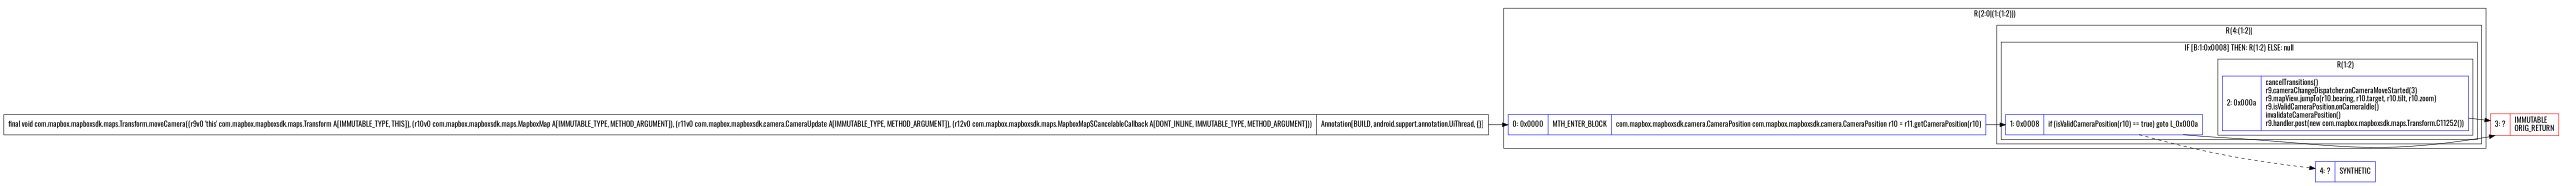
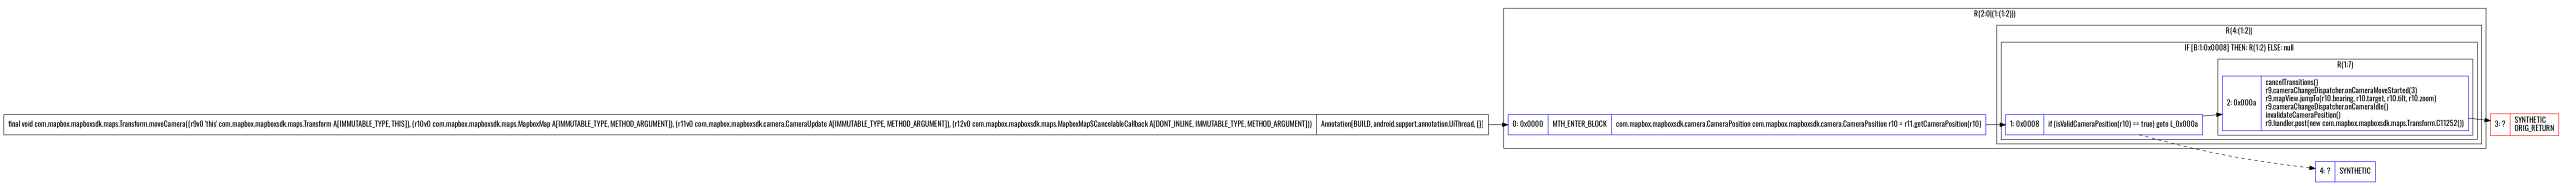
(2345, 65) -> (2345, 65)
(2322, 107) -> (2327, 107)
(2531, 120) -> (2530, 120)
(2336, 146) -> (2210, 115)
